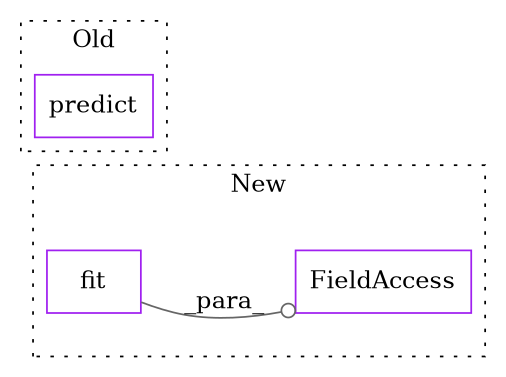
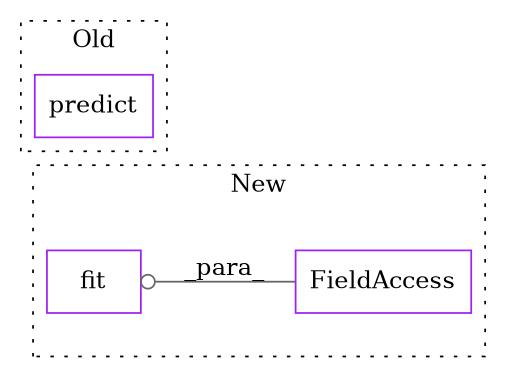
(210, 318) -> (225, 282)
